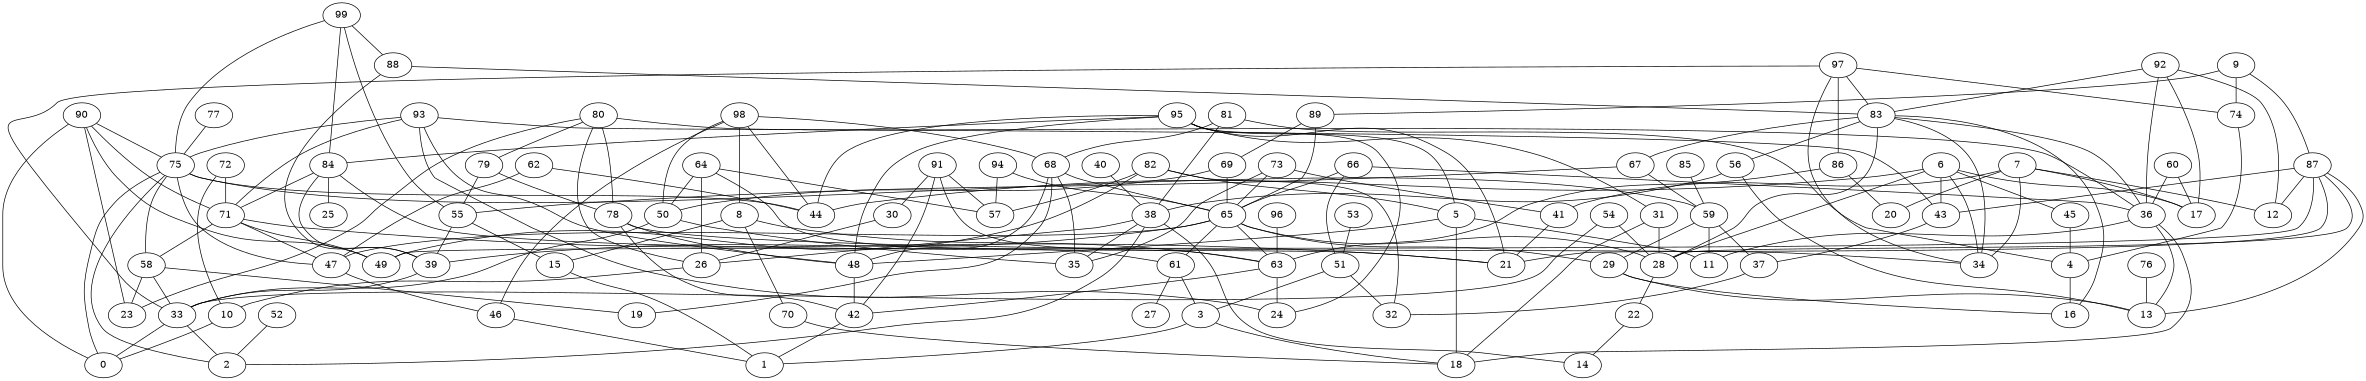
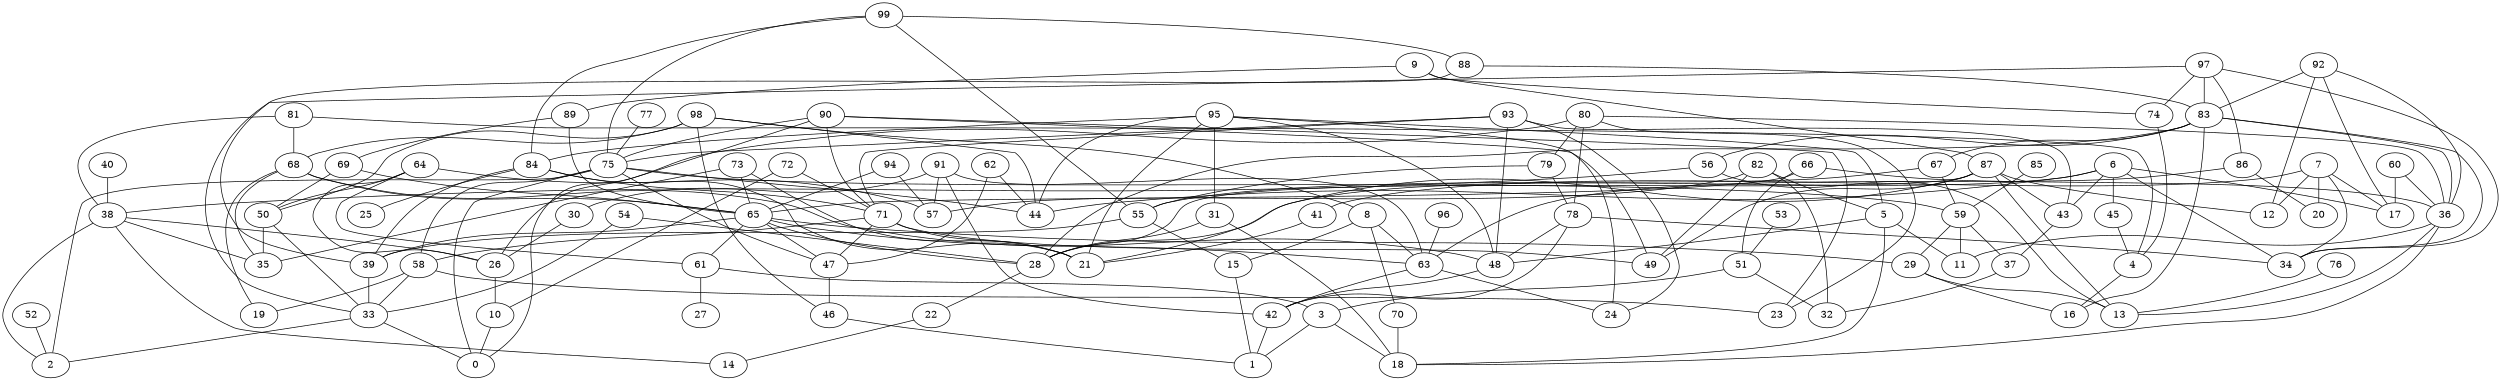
(1411, 192) -> (825, 214)
